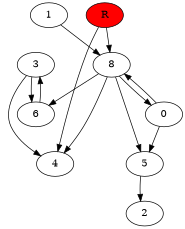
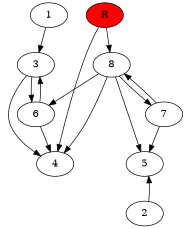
(78, 38) -> (43, 37)
(164, 114) -> (164, 114)
none -> (44, 136)
(140, 185) -> (149, 192)
